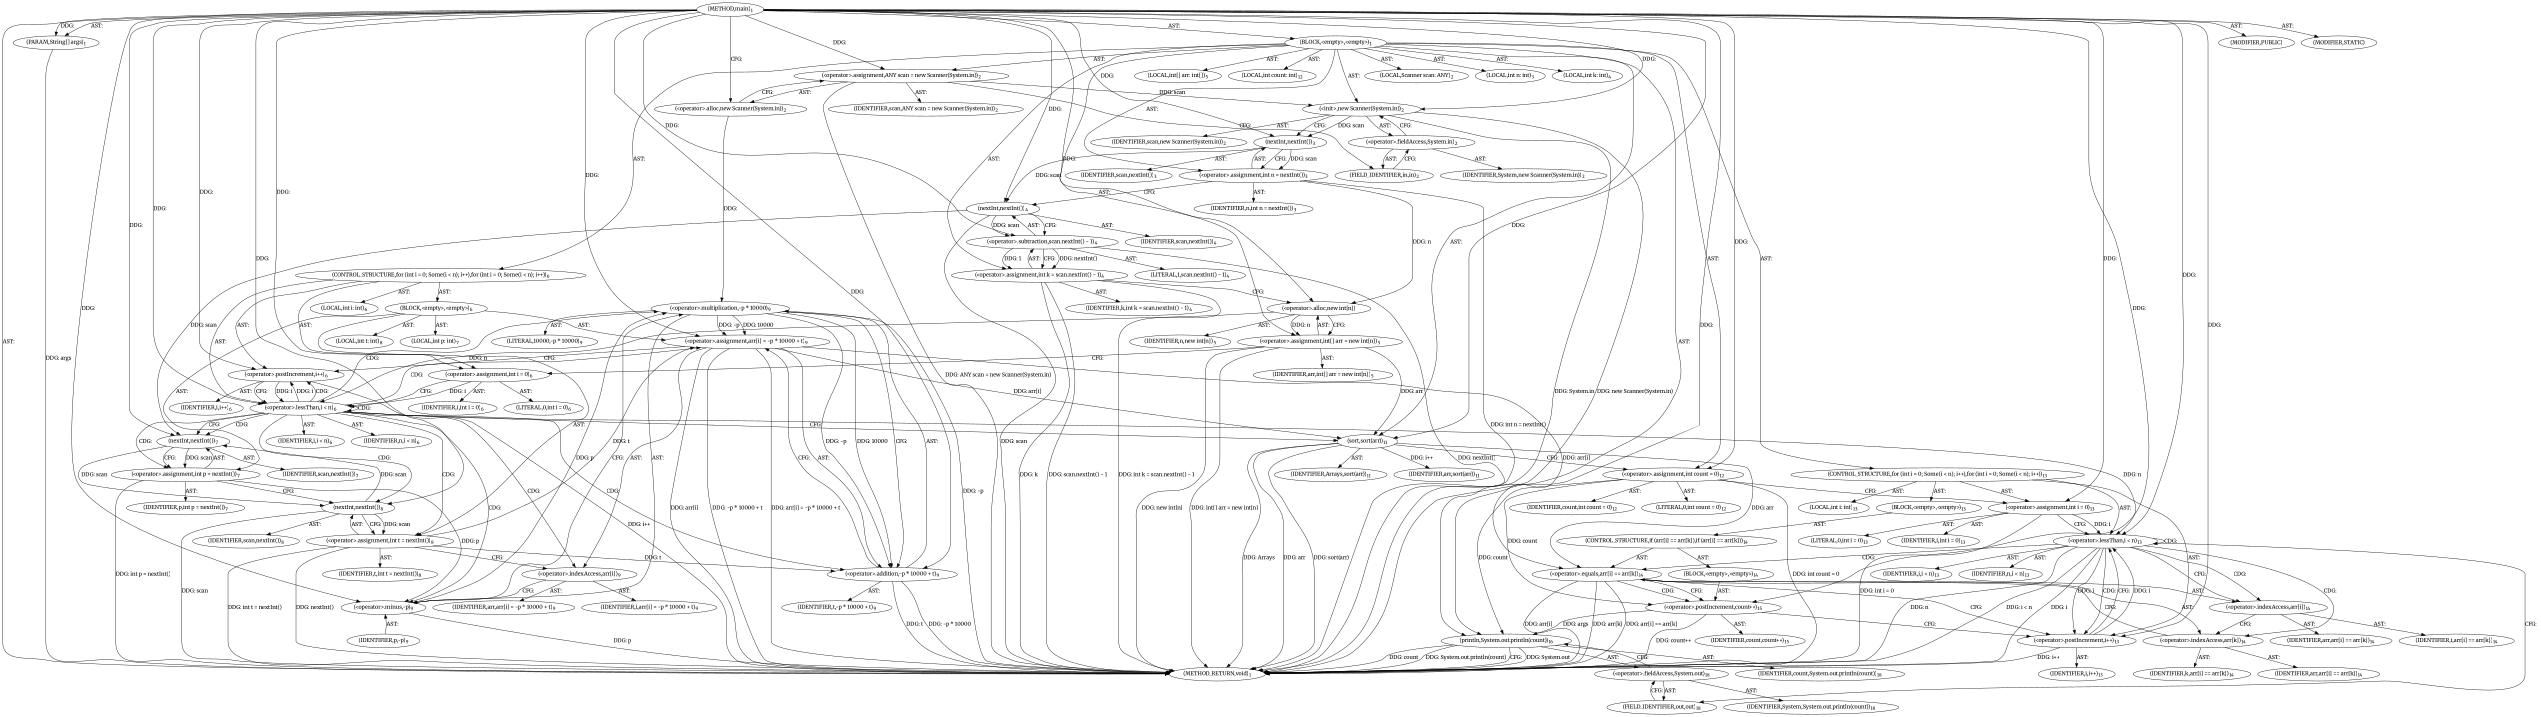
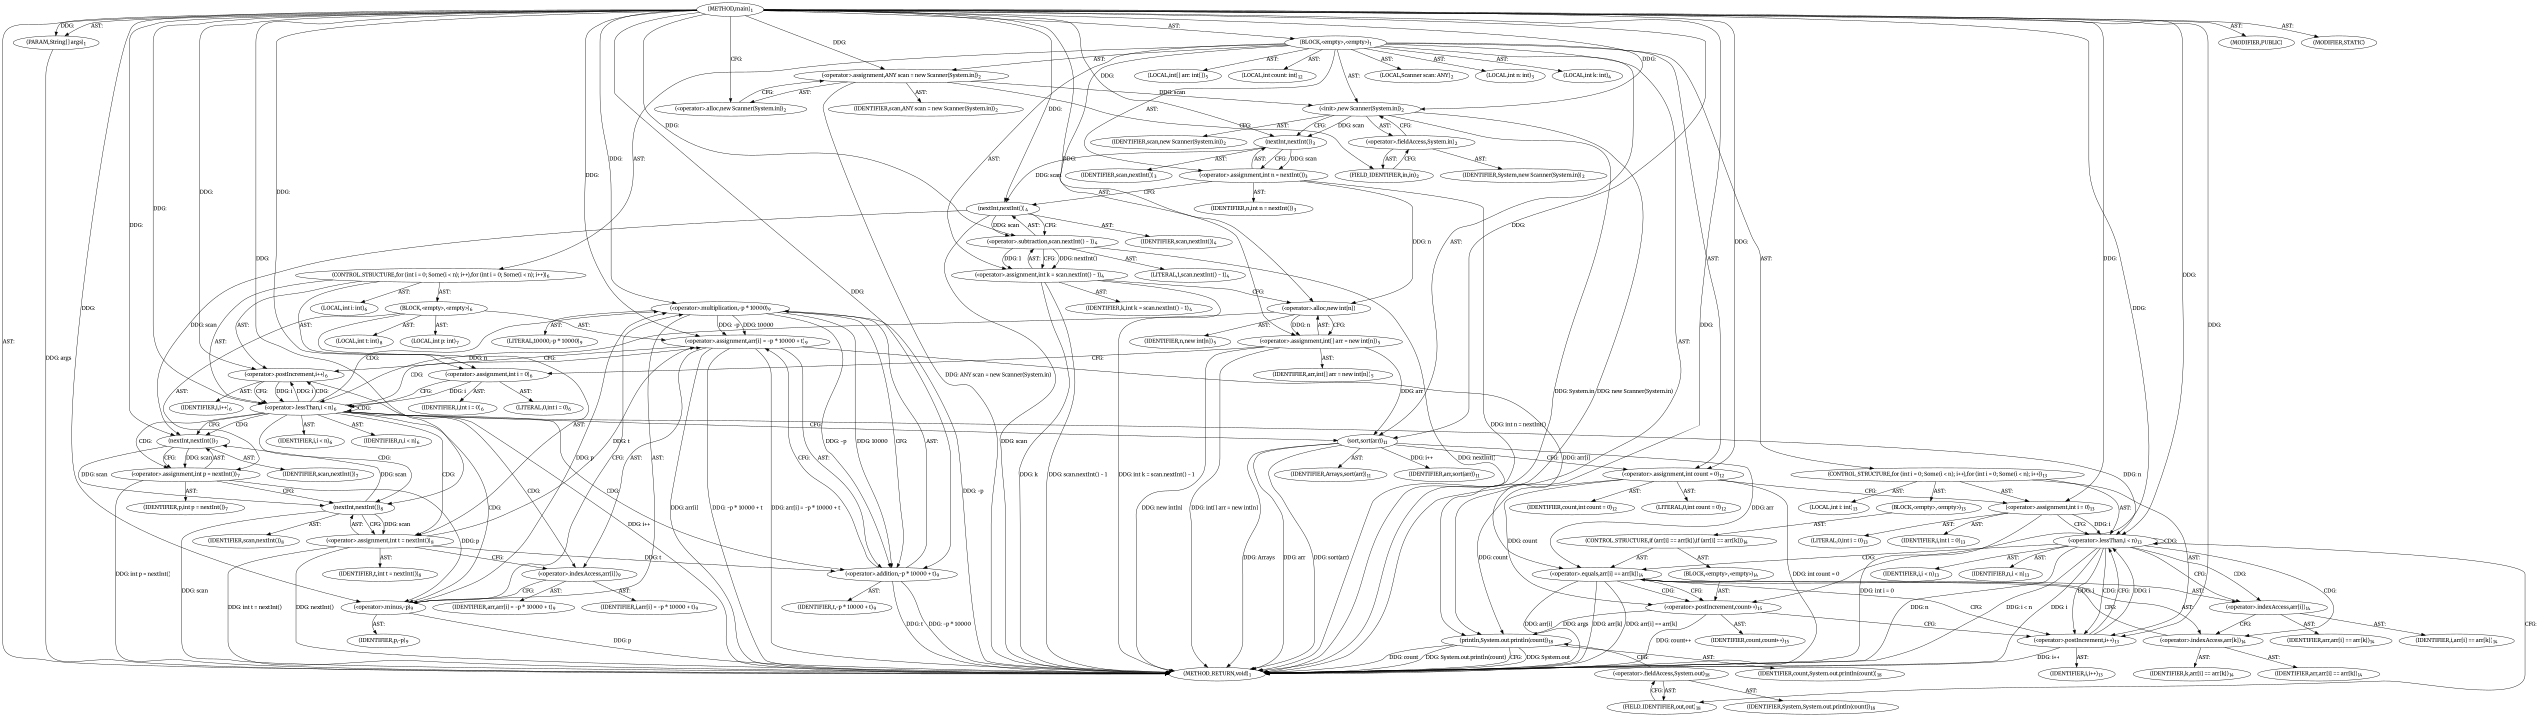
(724, 207) -> (605, 138)
(1055, 401) -> none
(386, 626) -> (373, 622)
(1551, 640) -> (1551, 640)
(1588, 656) -> none
